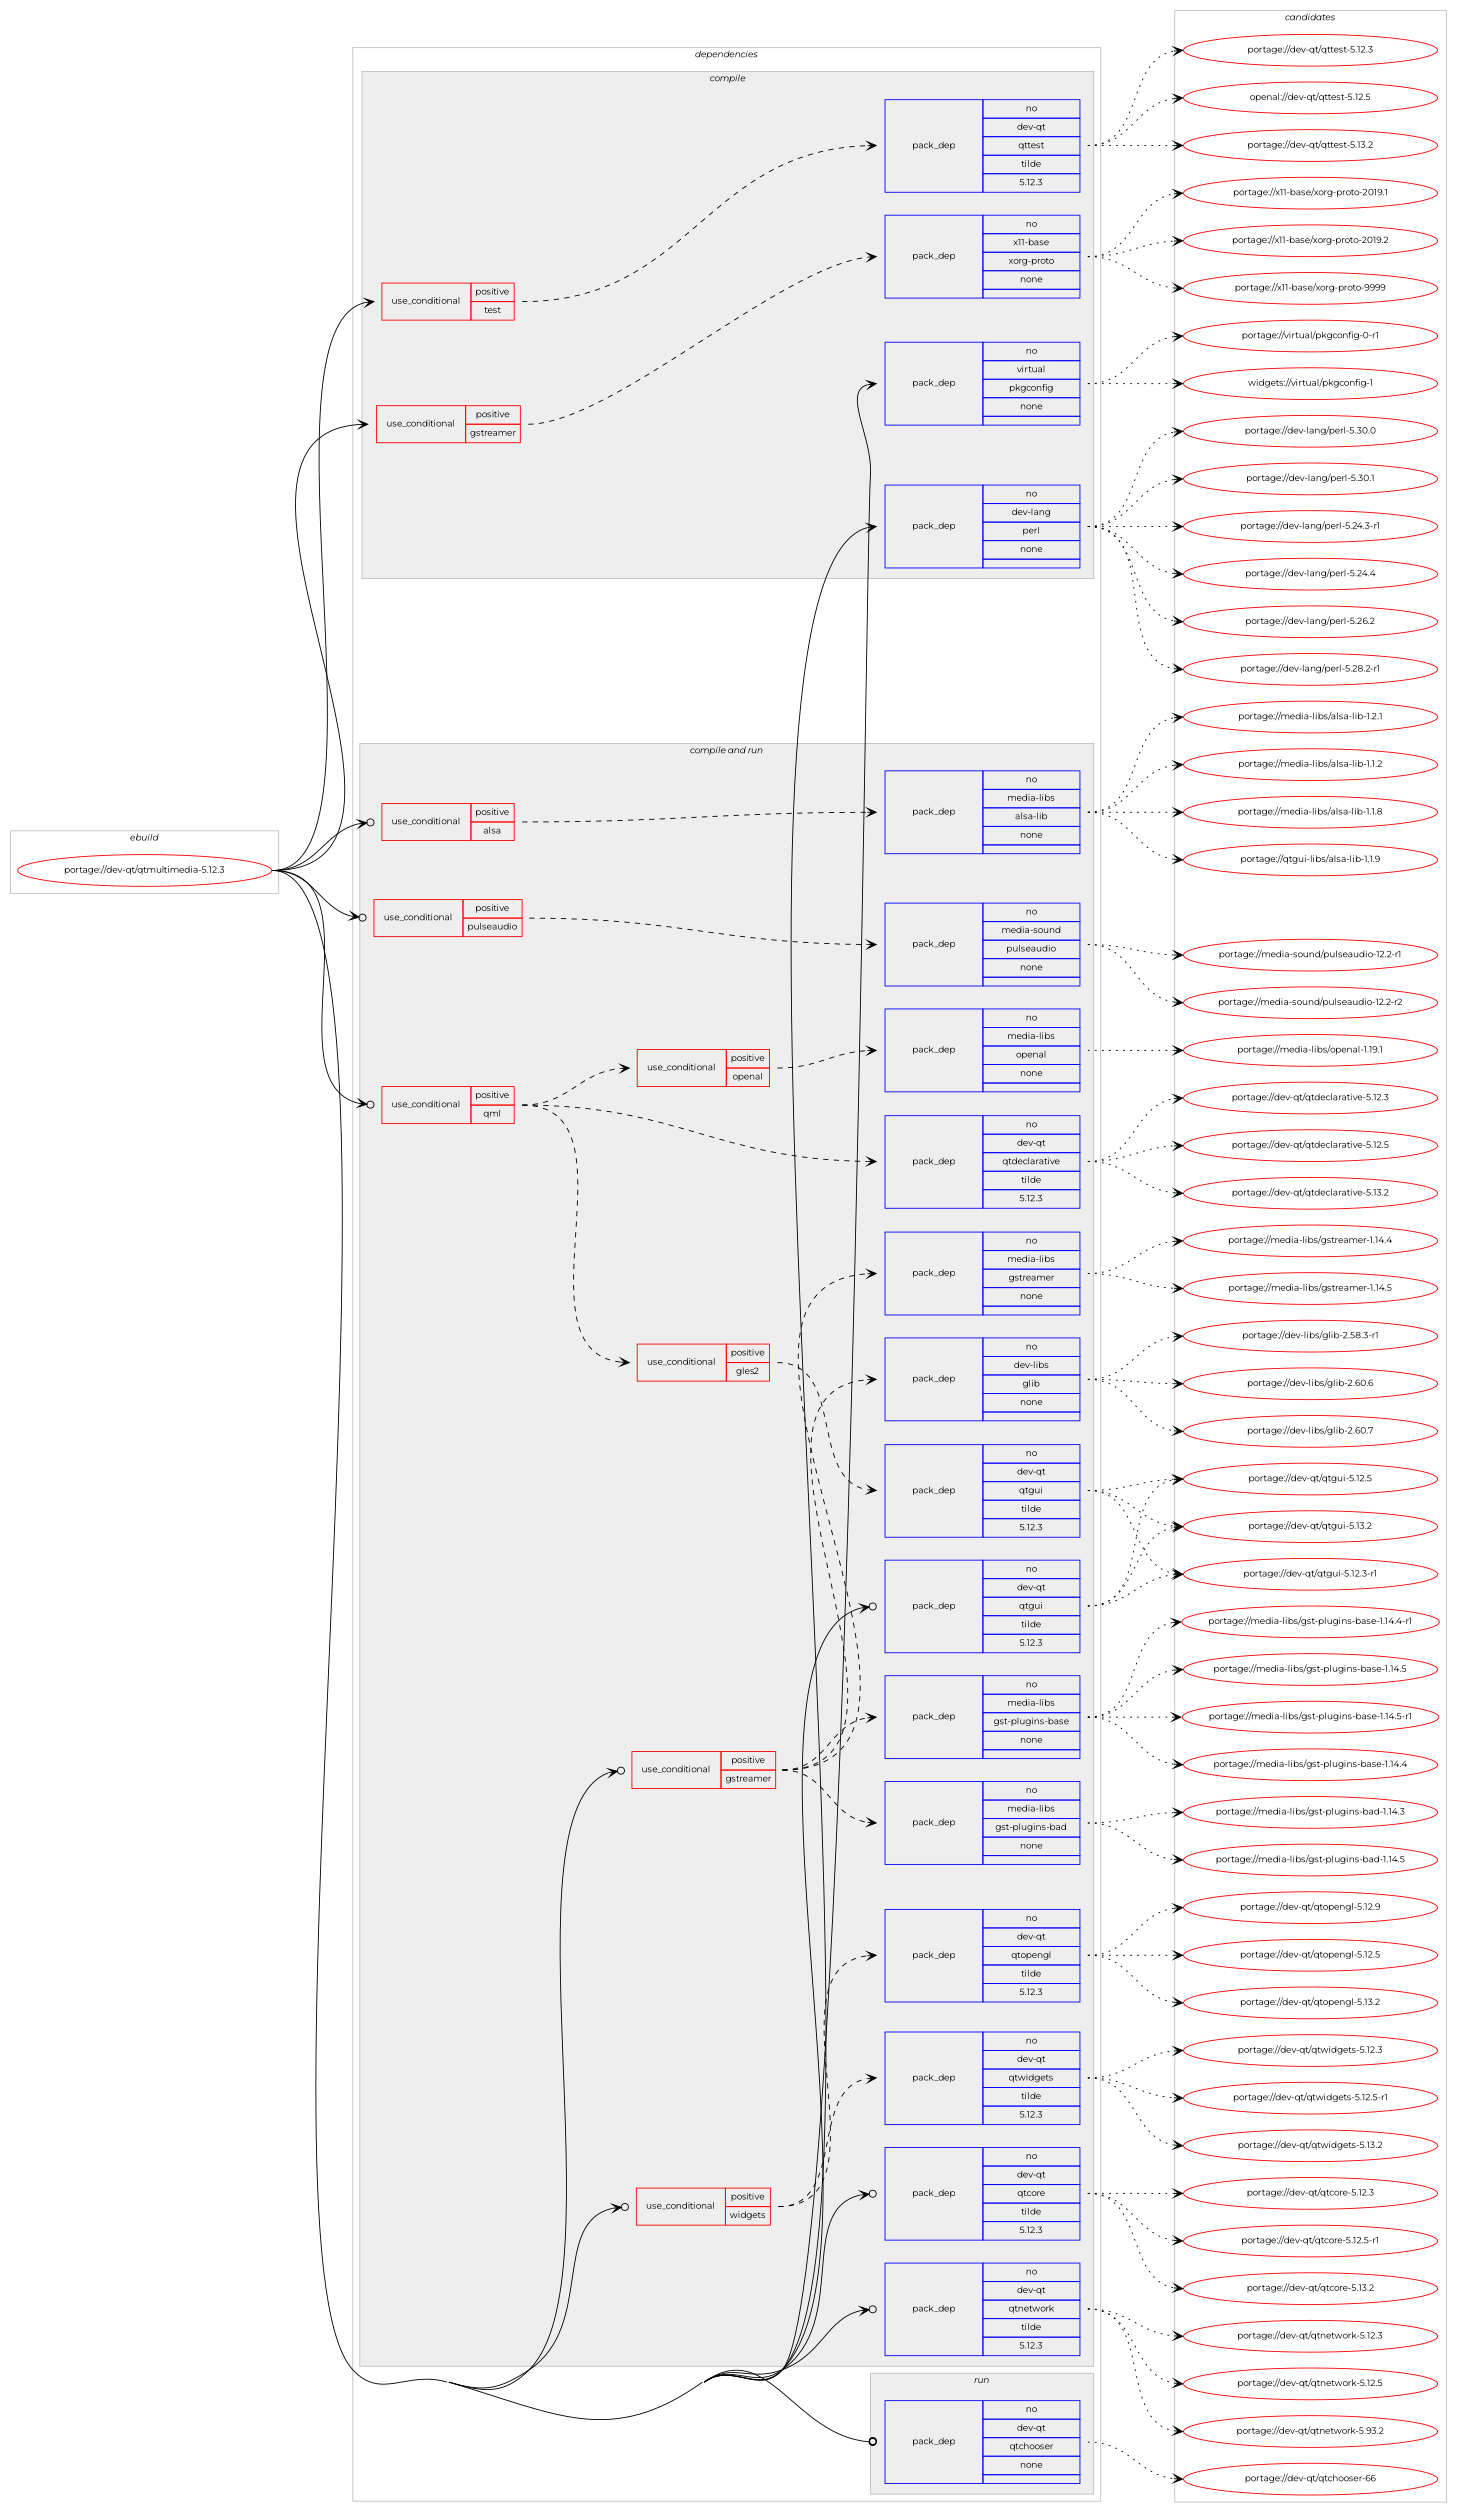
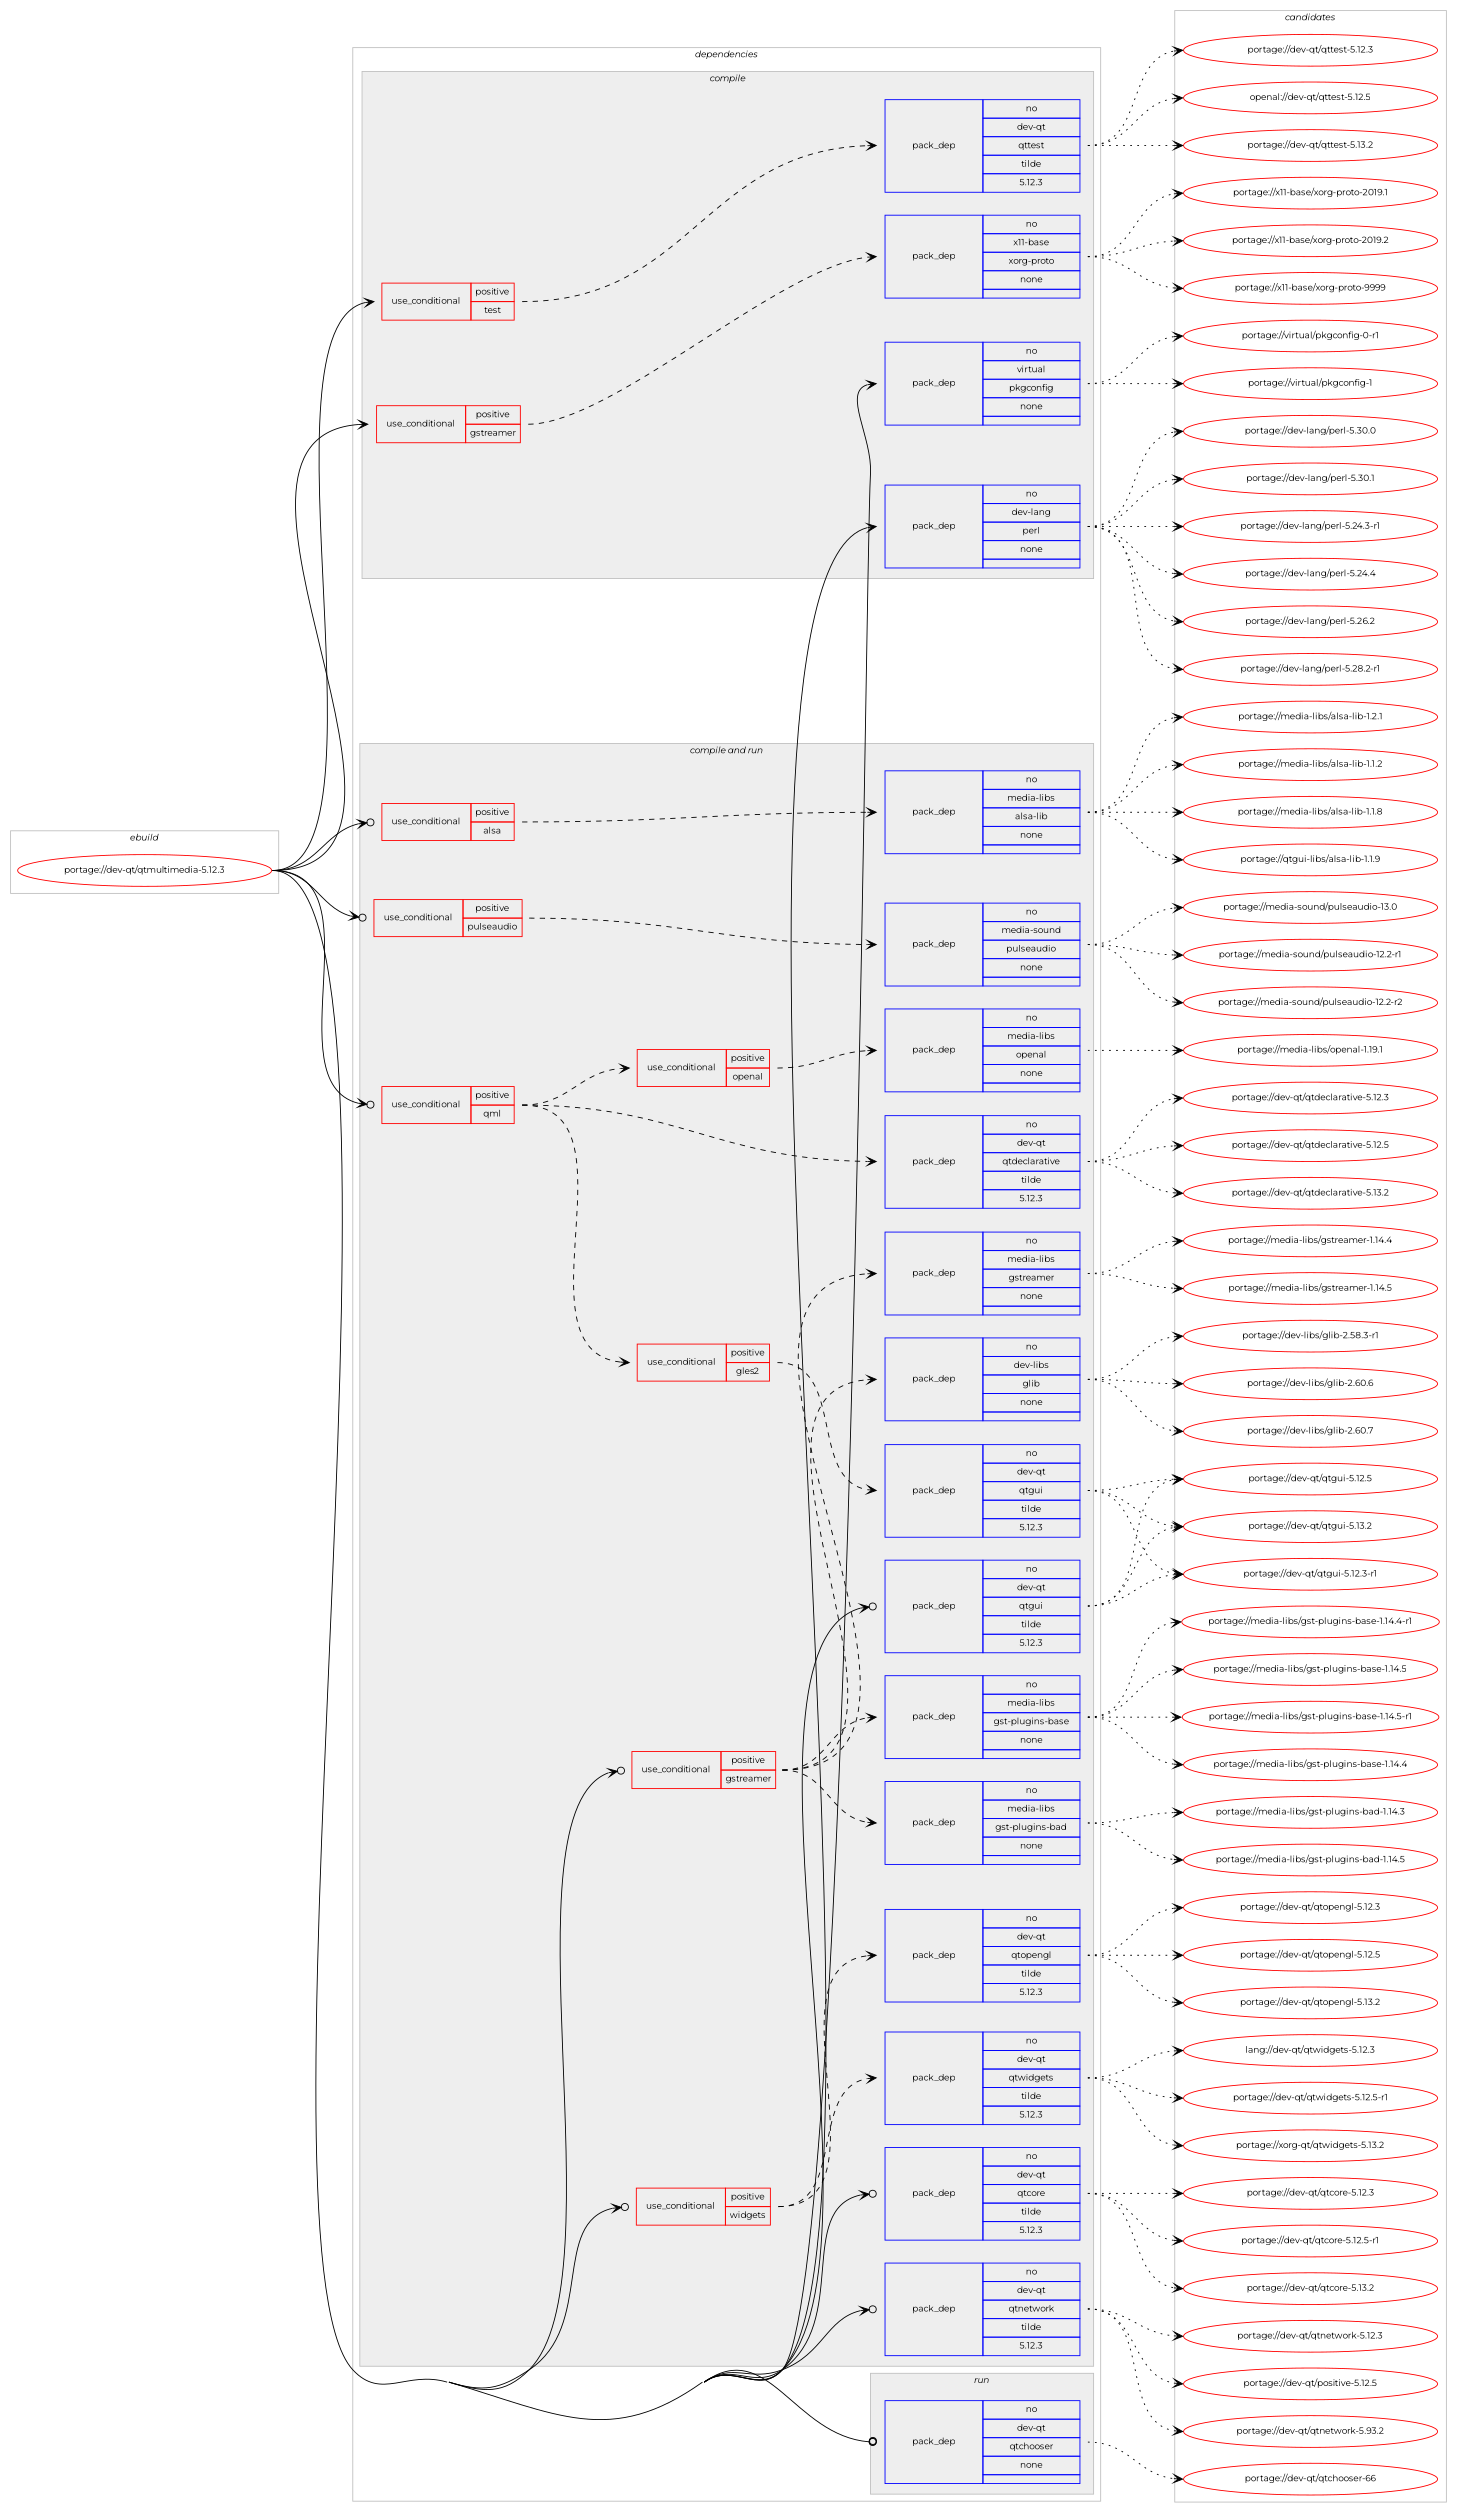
(1311, 384) -> (1311, 384)
none -> (1311, 908)
(1311, 1908) -> (1311, 1908)
(1311, 2051) -> (1311, 2051)
(1311, 2146) -> (1311, 2146)
(1311, 2384) -> (1311, 2384)
